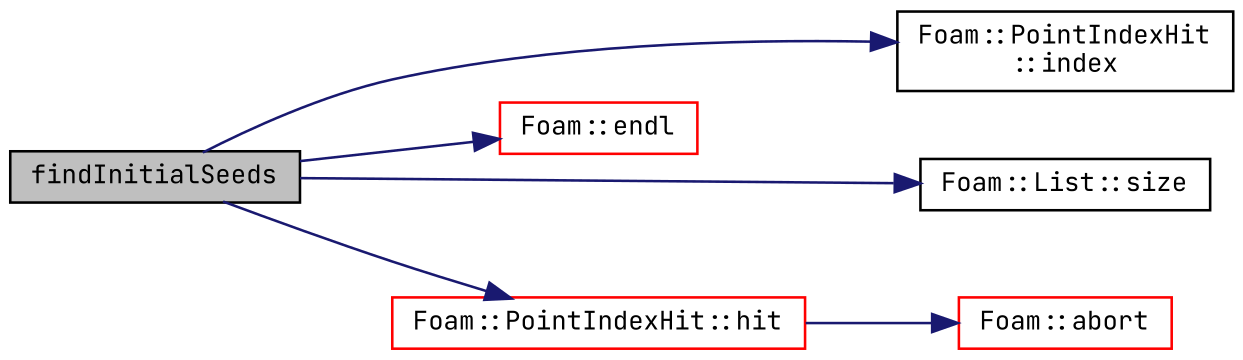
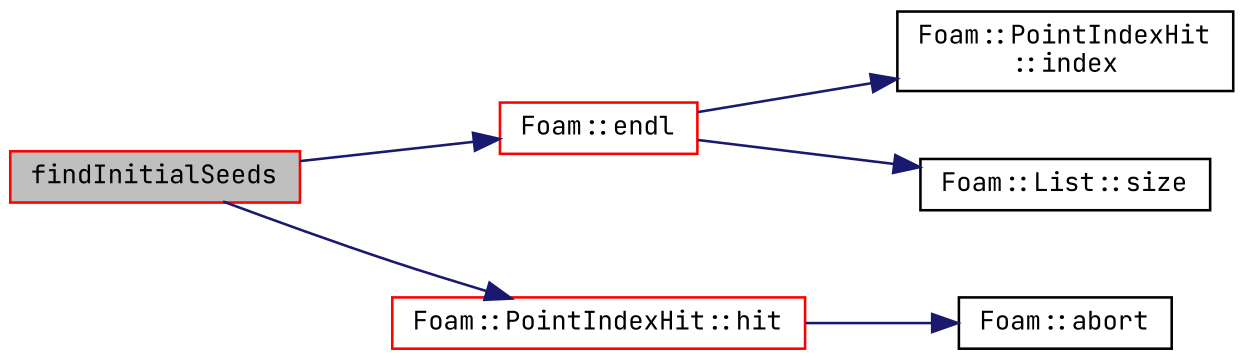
(529, 57) -> (785, 98)
(155, 177) -> (155, 177)
(597, 181) -> (796, 152)
(1065, 323) -> (1065, 323)
